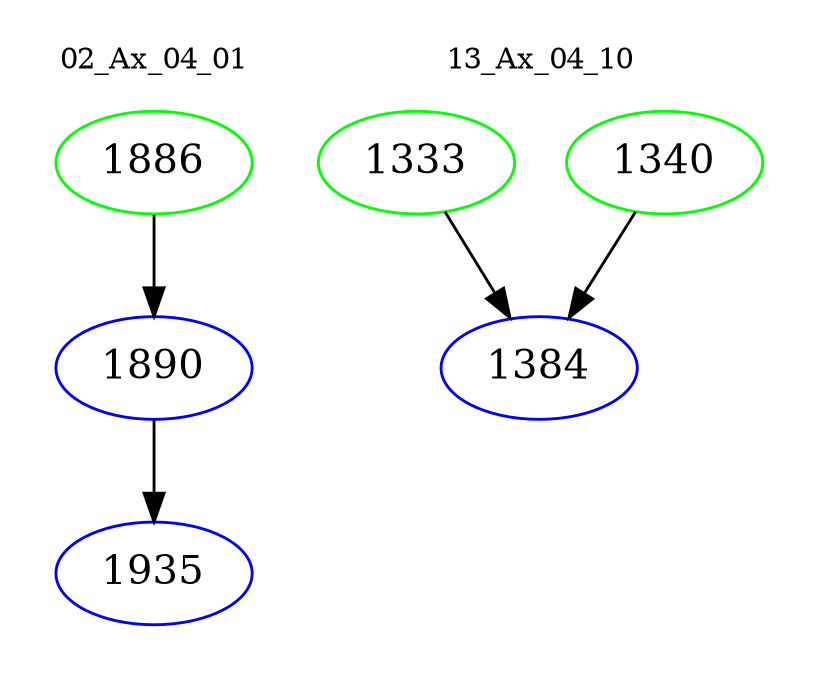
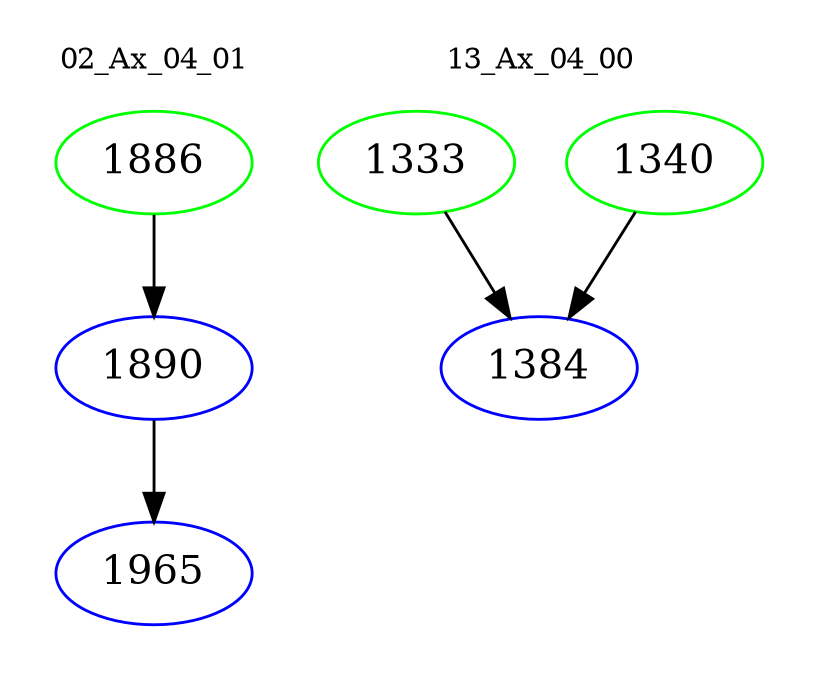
(541, 61) -> (541, 61)
(154, 573) -> (154, 573)
